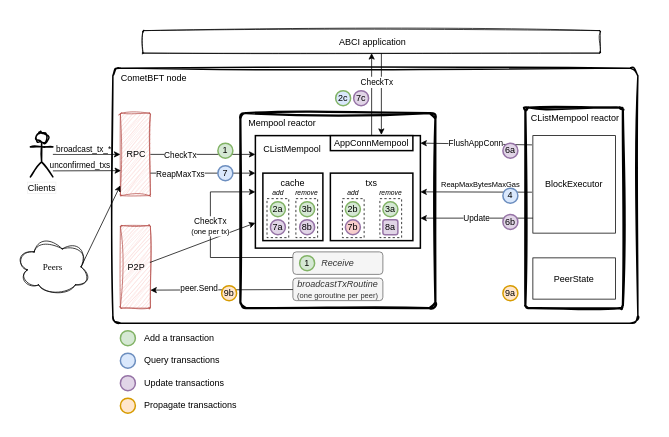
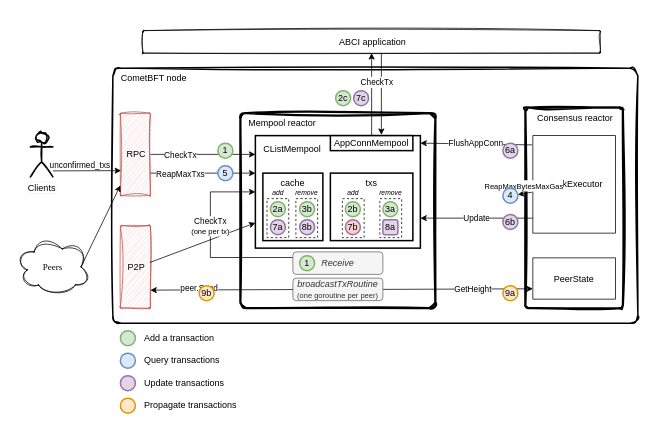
(343, 98) -> (343, 98)
(575, 124) -> (575, 118)
(84, 154) -> none
(225, 173) -> (225, 173)
(523, 192) -> (528, 193)
none -> (411, 289)
(229, 293) -> (207, 293)
